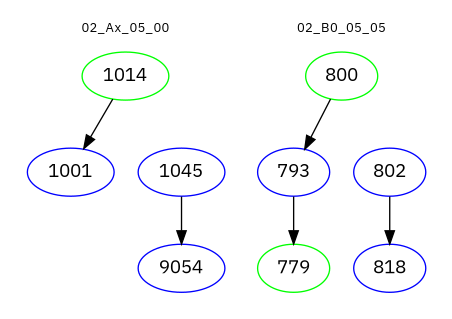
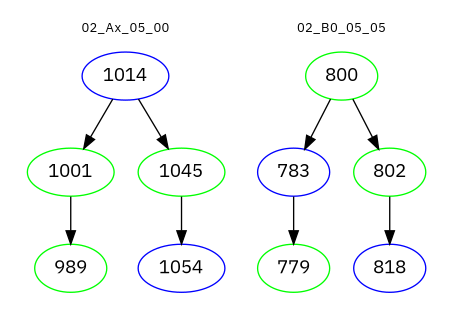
(125, 76) -> (125, 76)
none -> (150, 118)
none -> (363, 118)
(71, 172) -> (71, 172)
(182, 172) -> (182, 172)
(294, 172) -> (294, 172)
(390, 172) -> (390, 172)
none -> (71, 268)
(182, 268) -> (182, 268)
